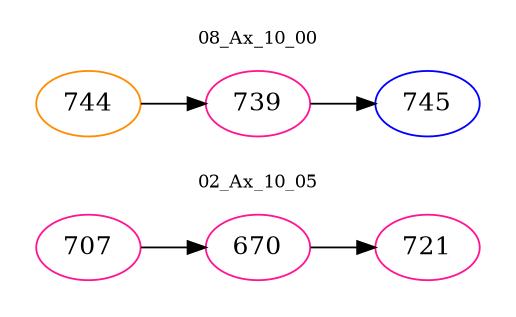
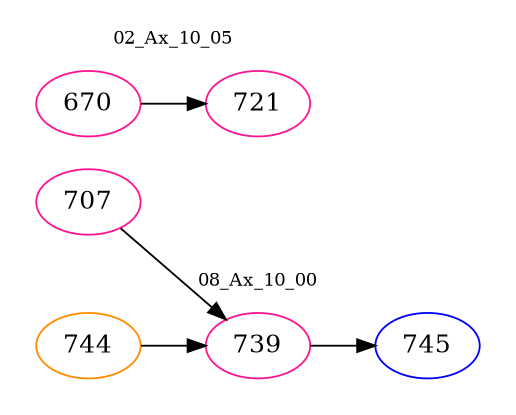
(164, 247) -> (175, 276)
